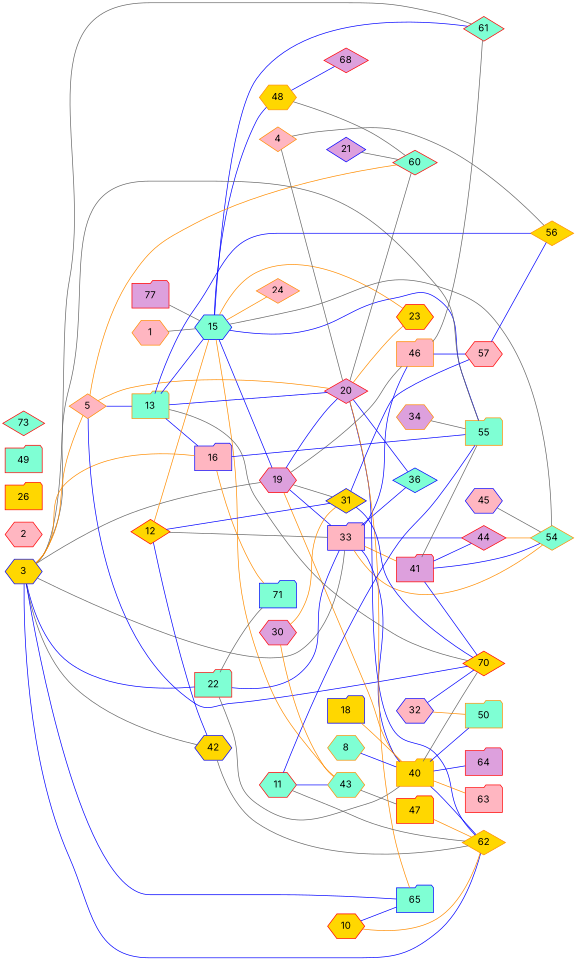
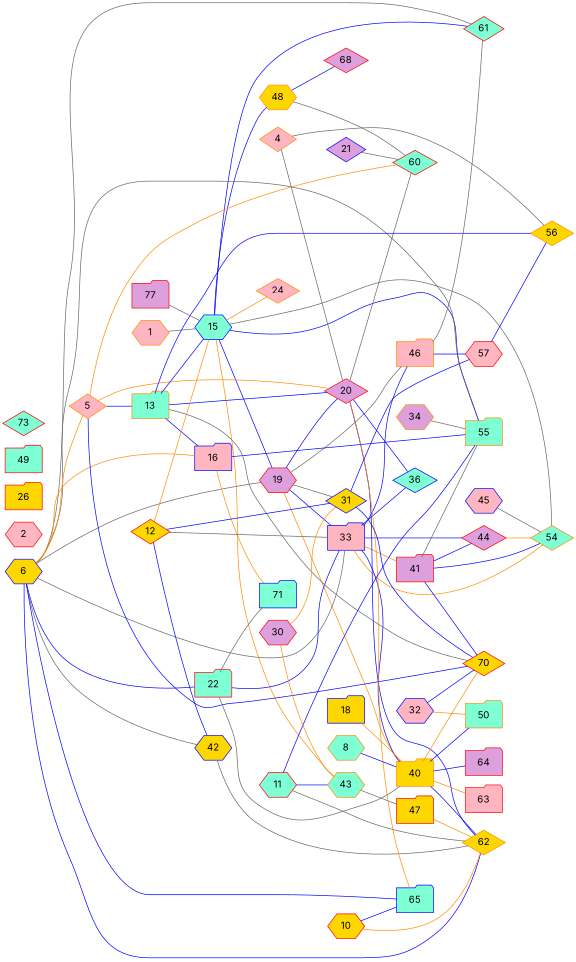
(415, 317) -> none
(24, 572) -> (24, 572)
(449, 719) -> (449, 719)
